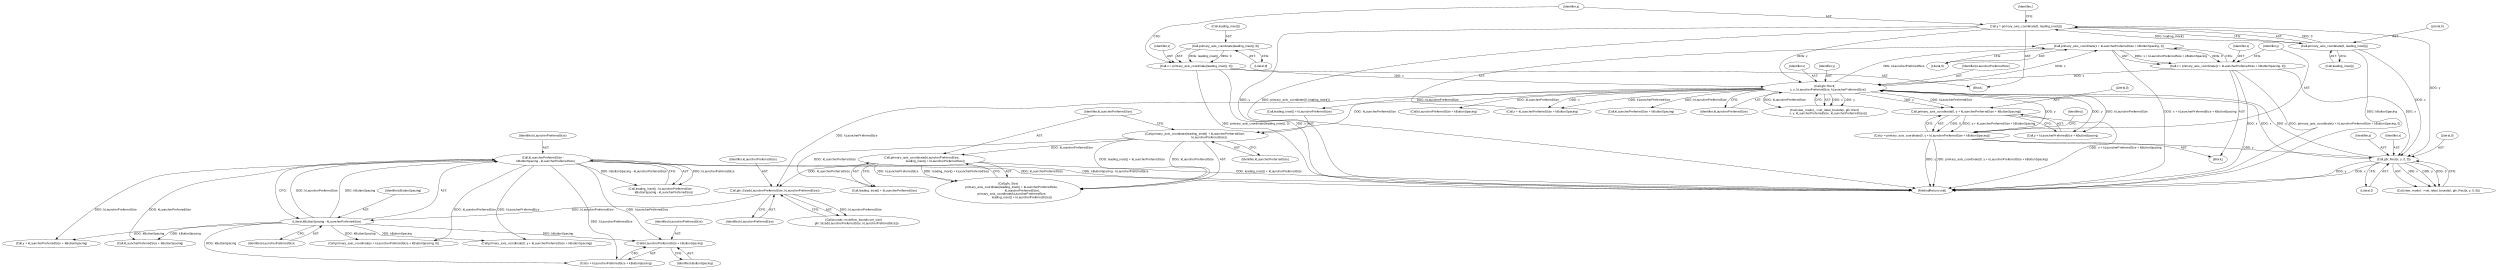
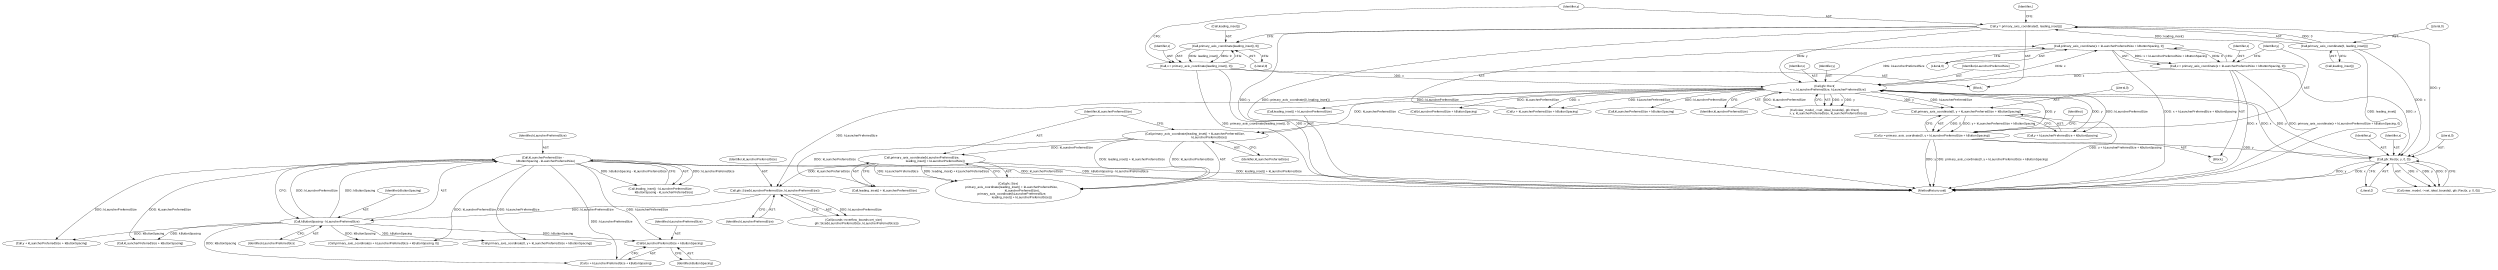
(2184, 35) -> (1607, 29)
none -> (1232, 60)
(2382, 112) -> (2382, 112)
(327, 222) -> (327, 222)
